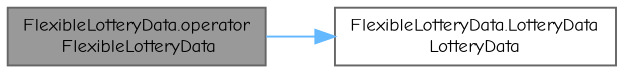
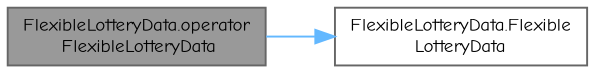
(475, 37) -> (461, 37)
